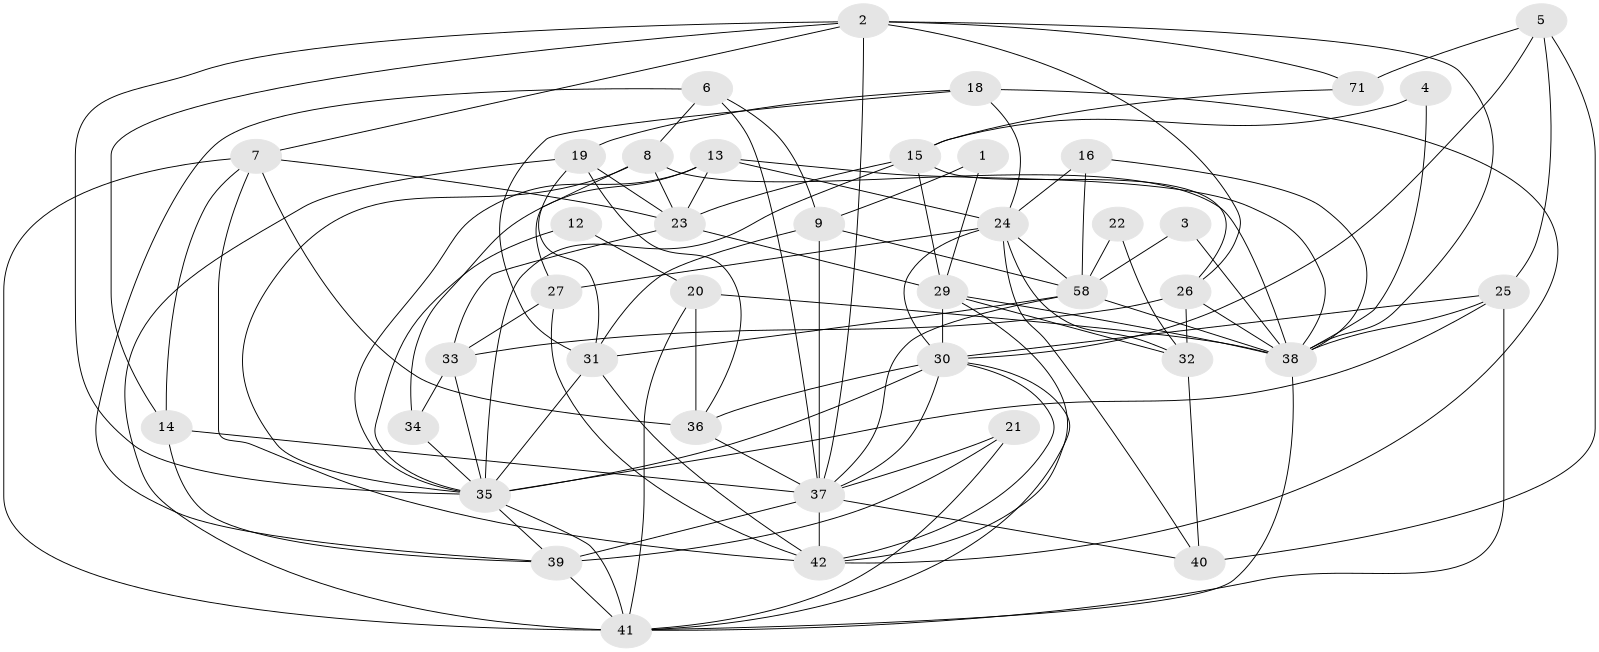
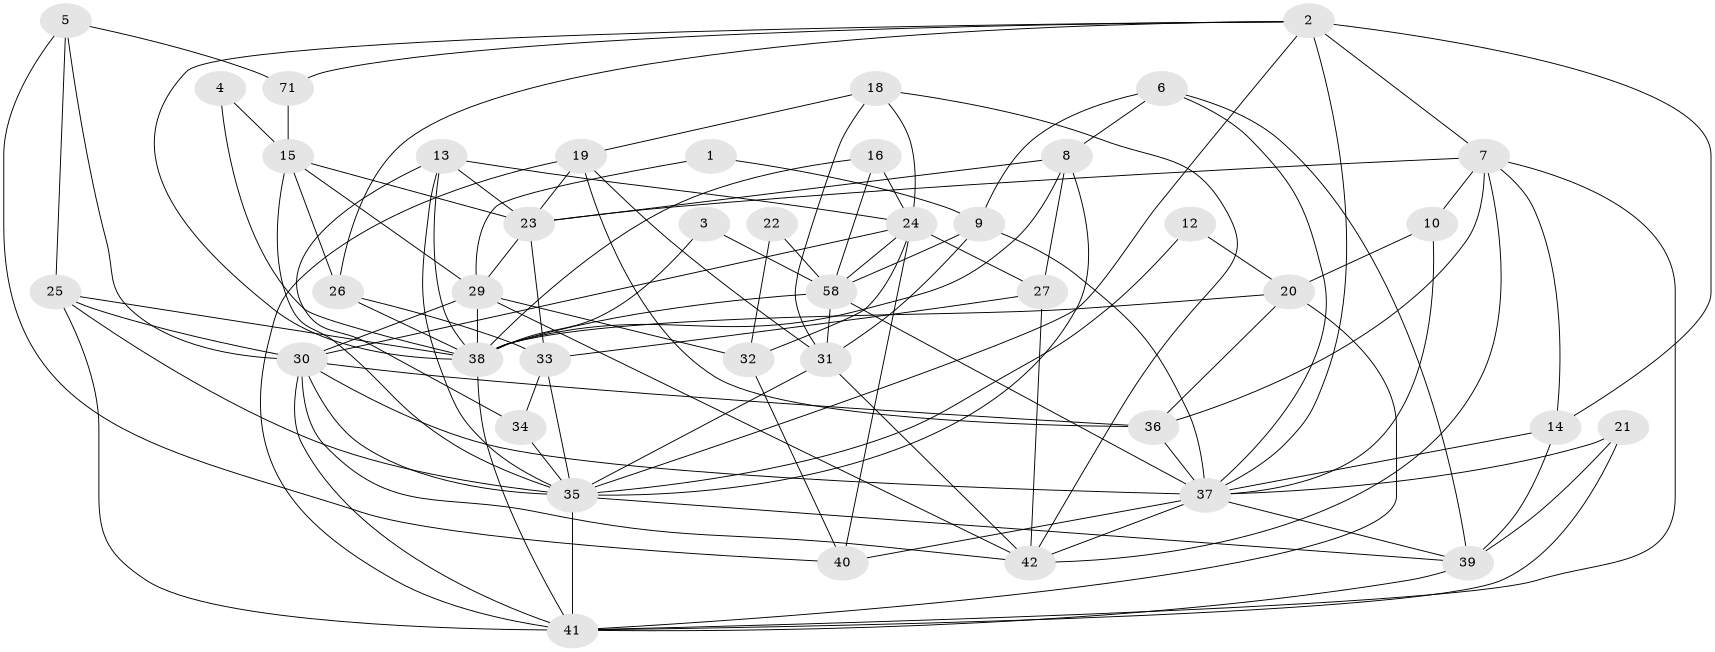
none -> (1432, 224)
(1186, 326) -> none
